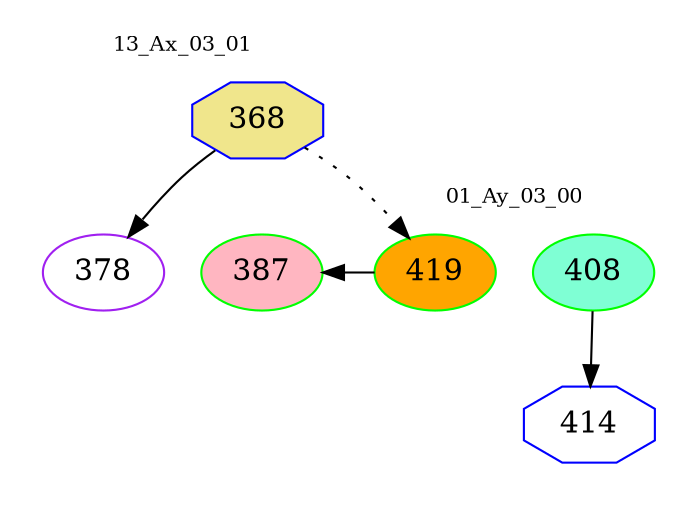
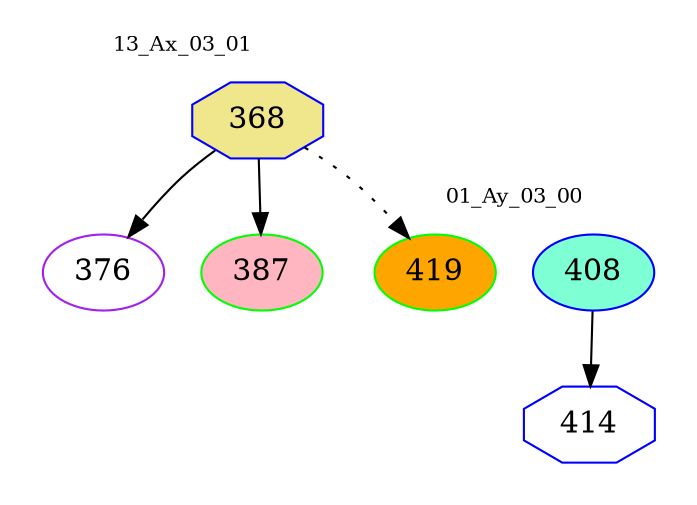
(104, 273) -> (104, 273)
(360, 273) -> (260, 186)
(594, 273) -> (594, 273)
